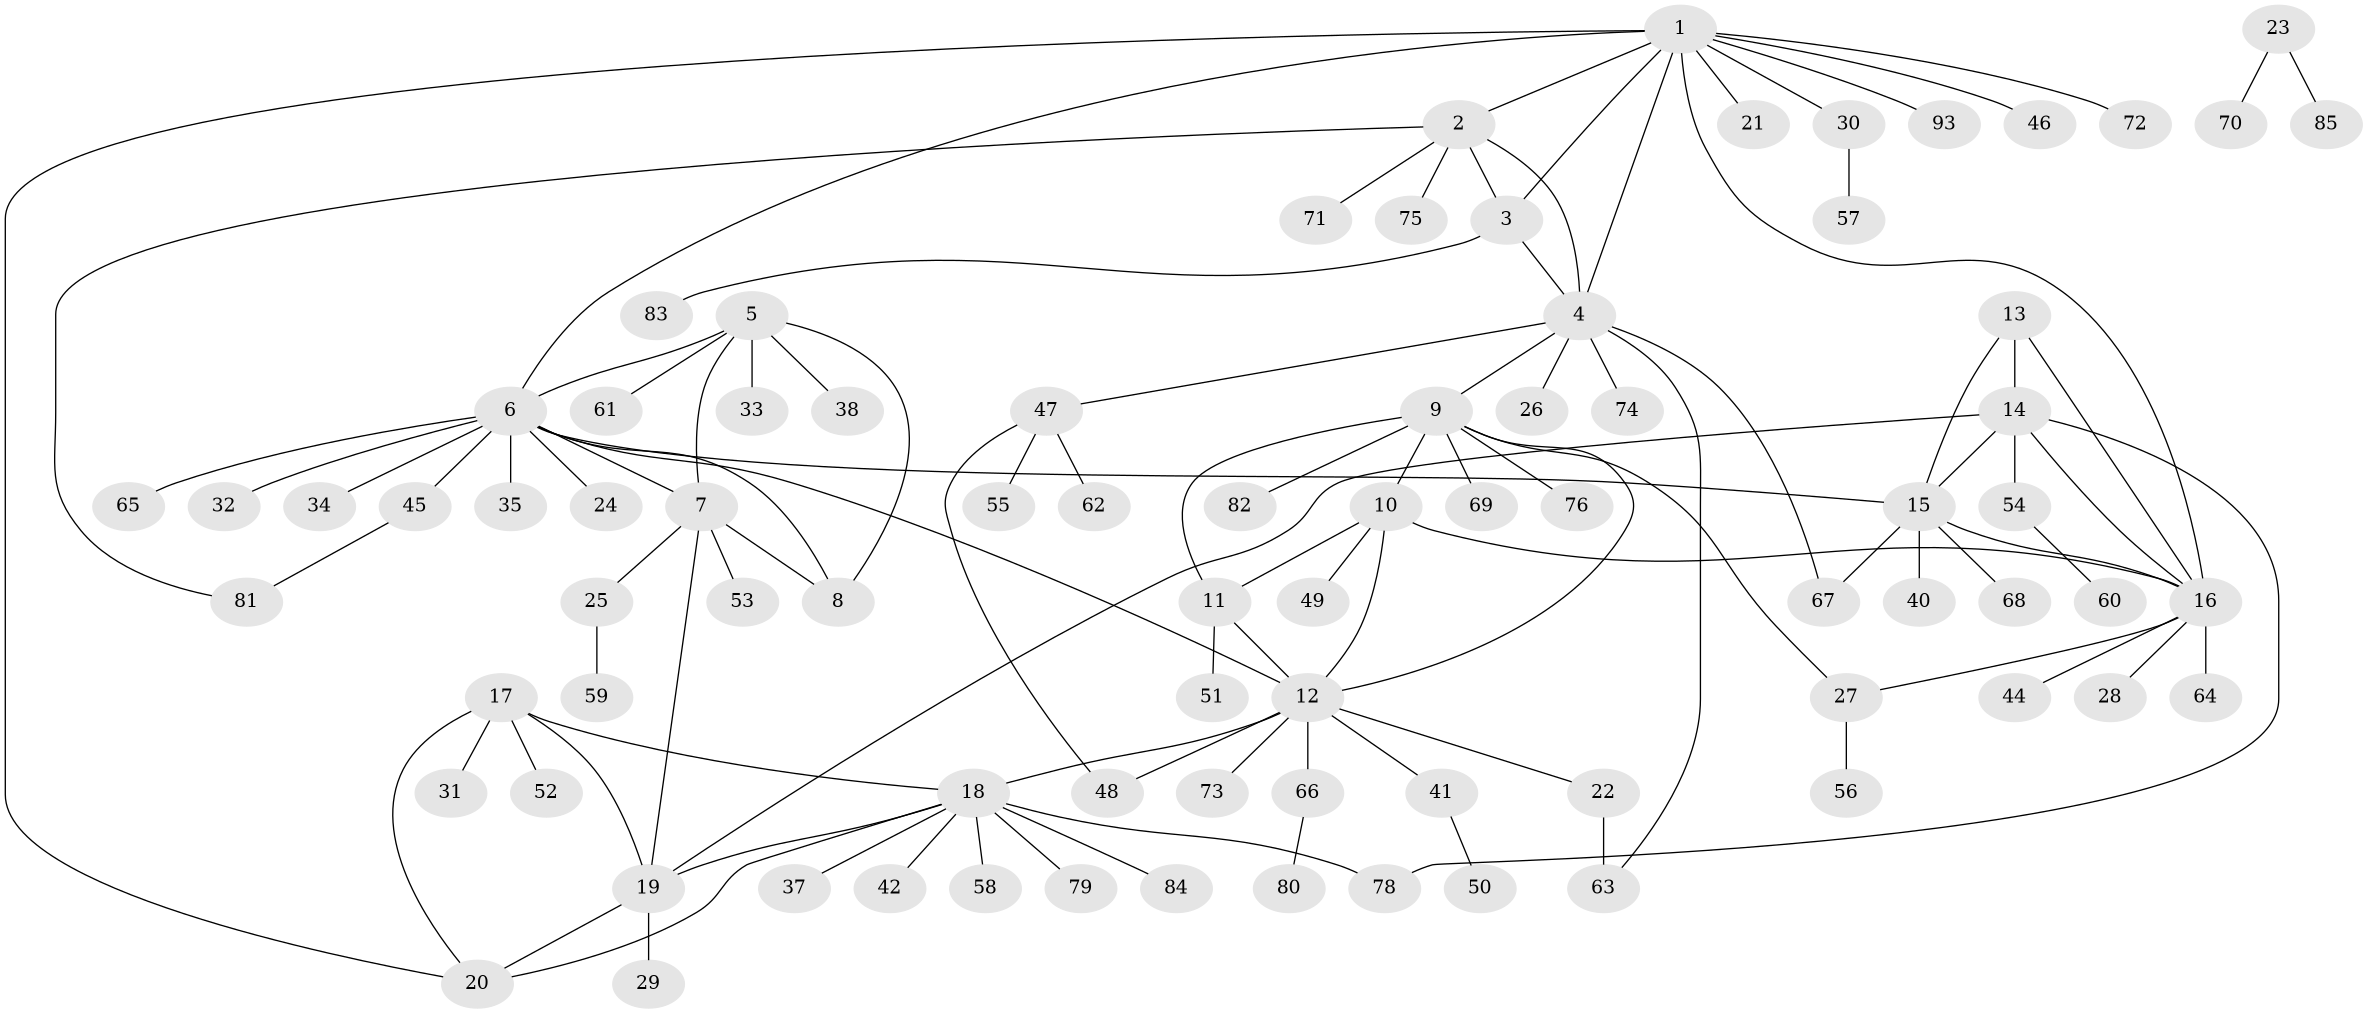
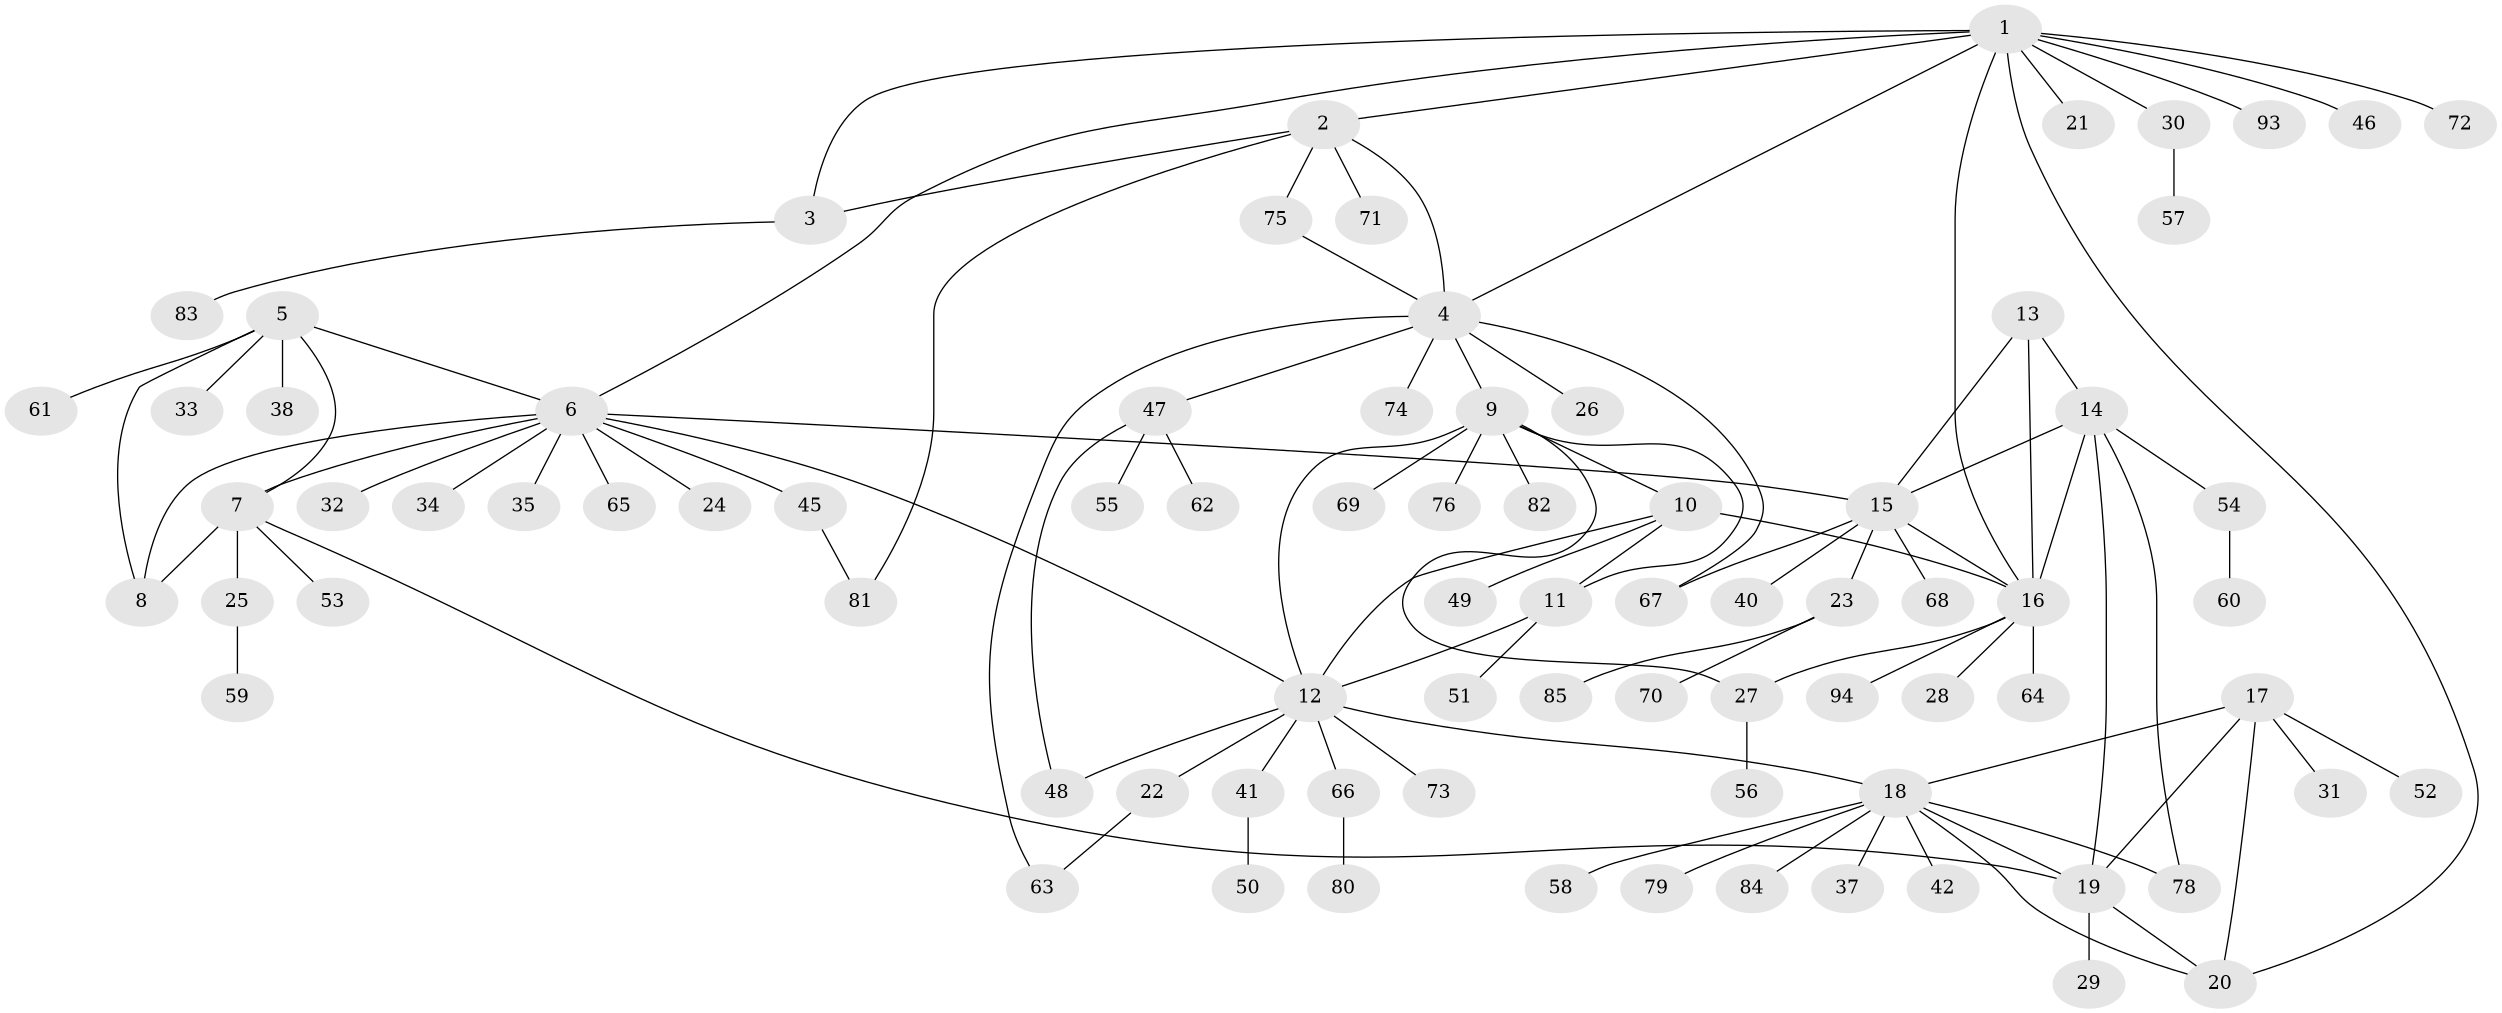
(1543, 268) -> (1360, 268)
none -> (1862, 554)
(2015, 698) -> (1842, 698)
